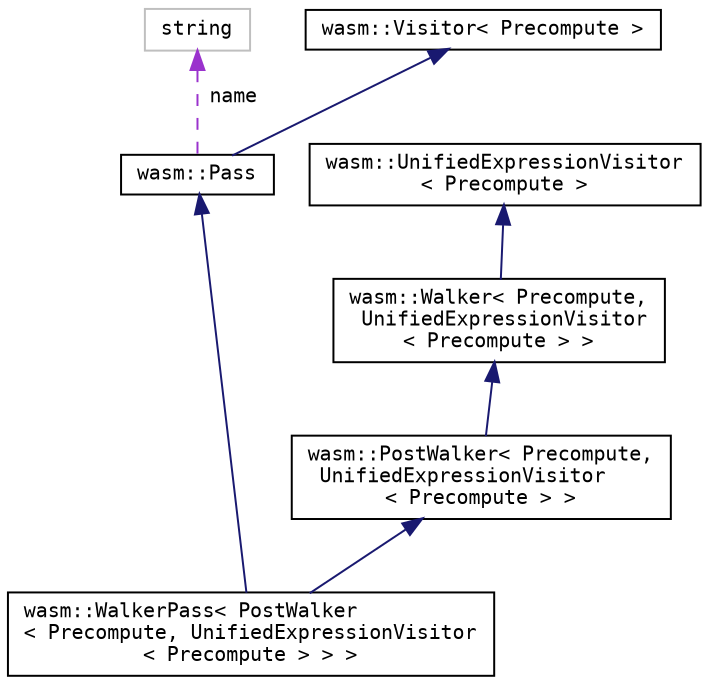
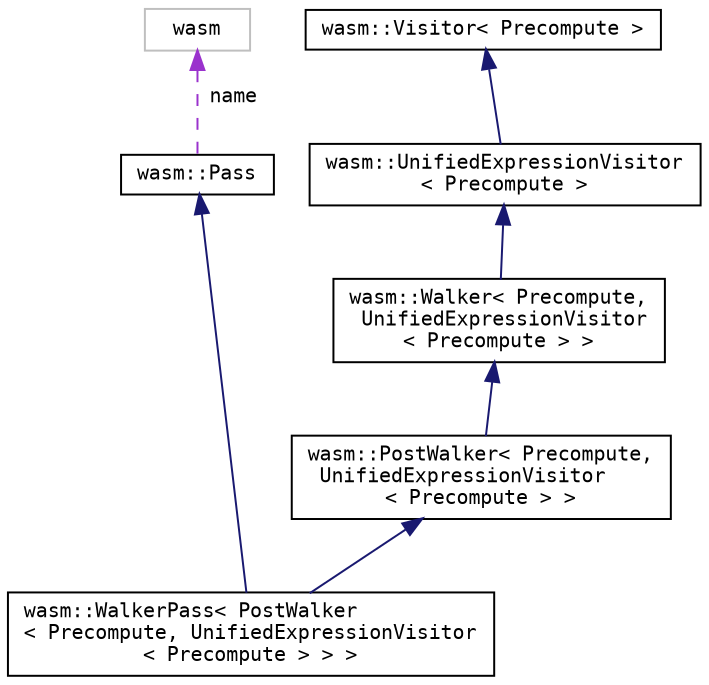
(197, 30) -> (197, 30)
(331, 107) -> (495, 107)
